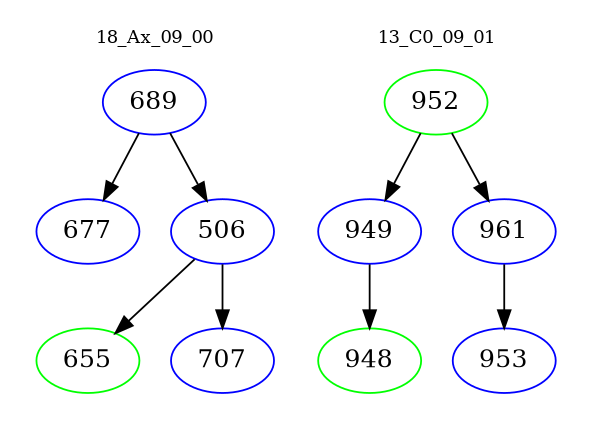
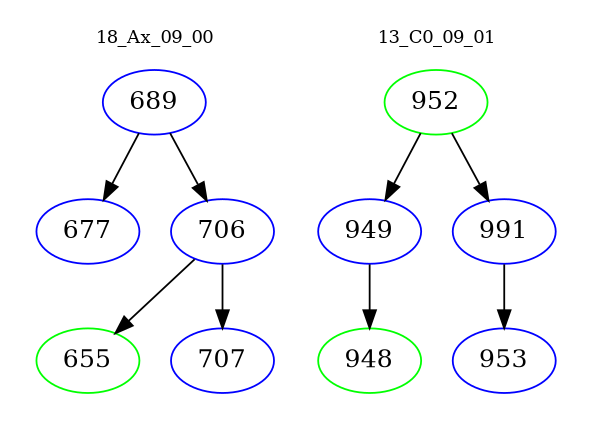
(223, 231) -> (223, 231)
(504, 231) -> (504, 231)
